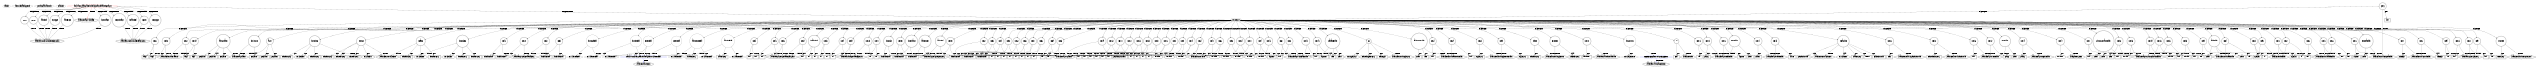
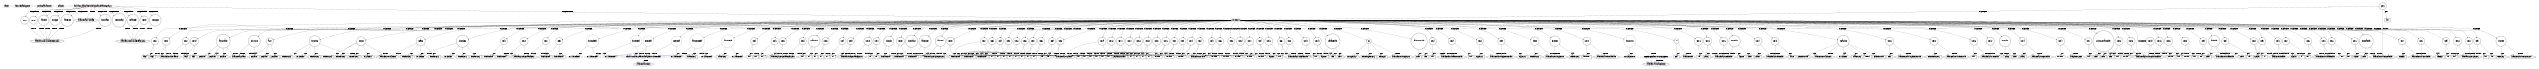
(1697, 21) -> (1703, 23)
